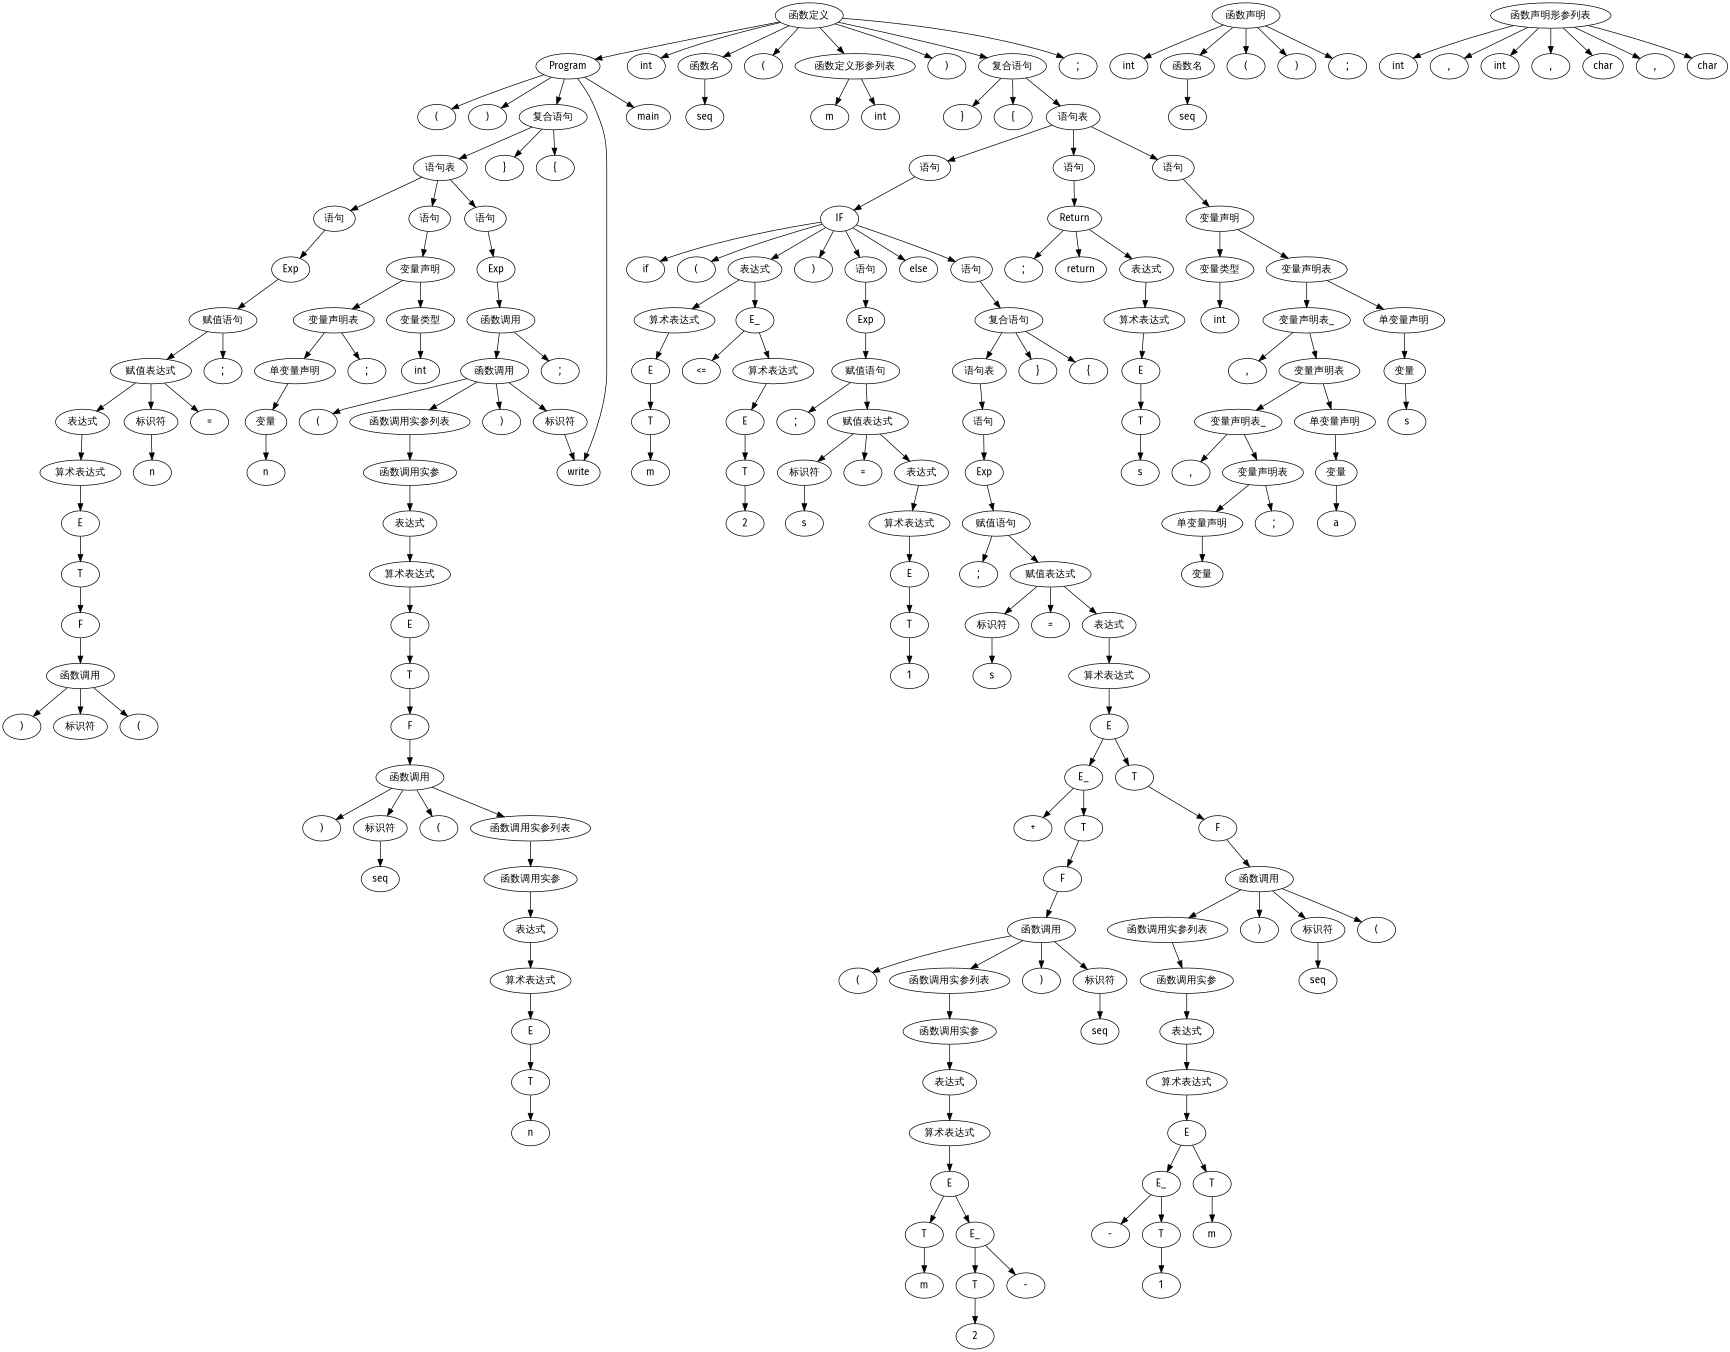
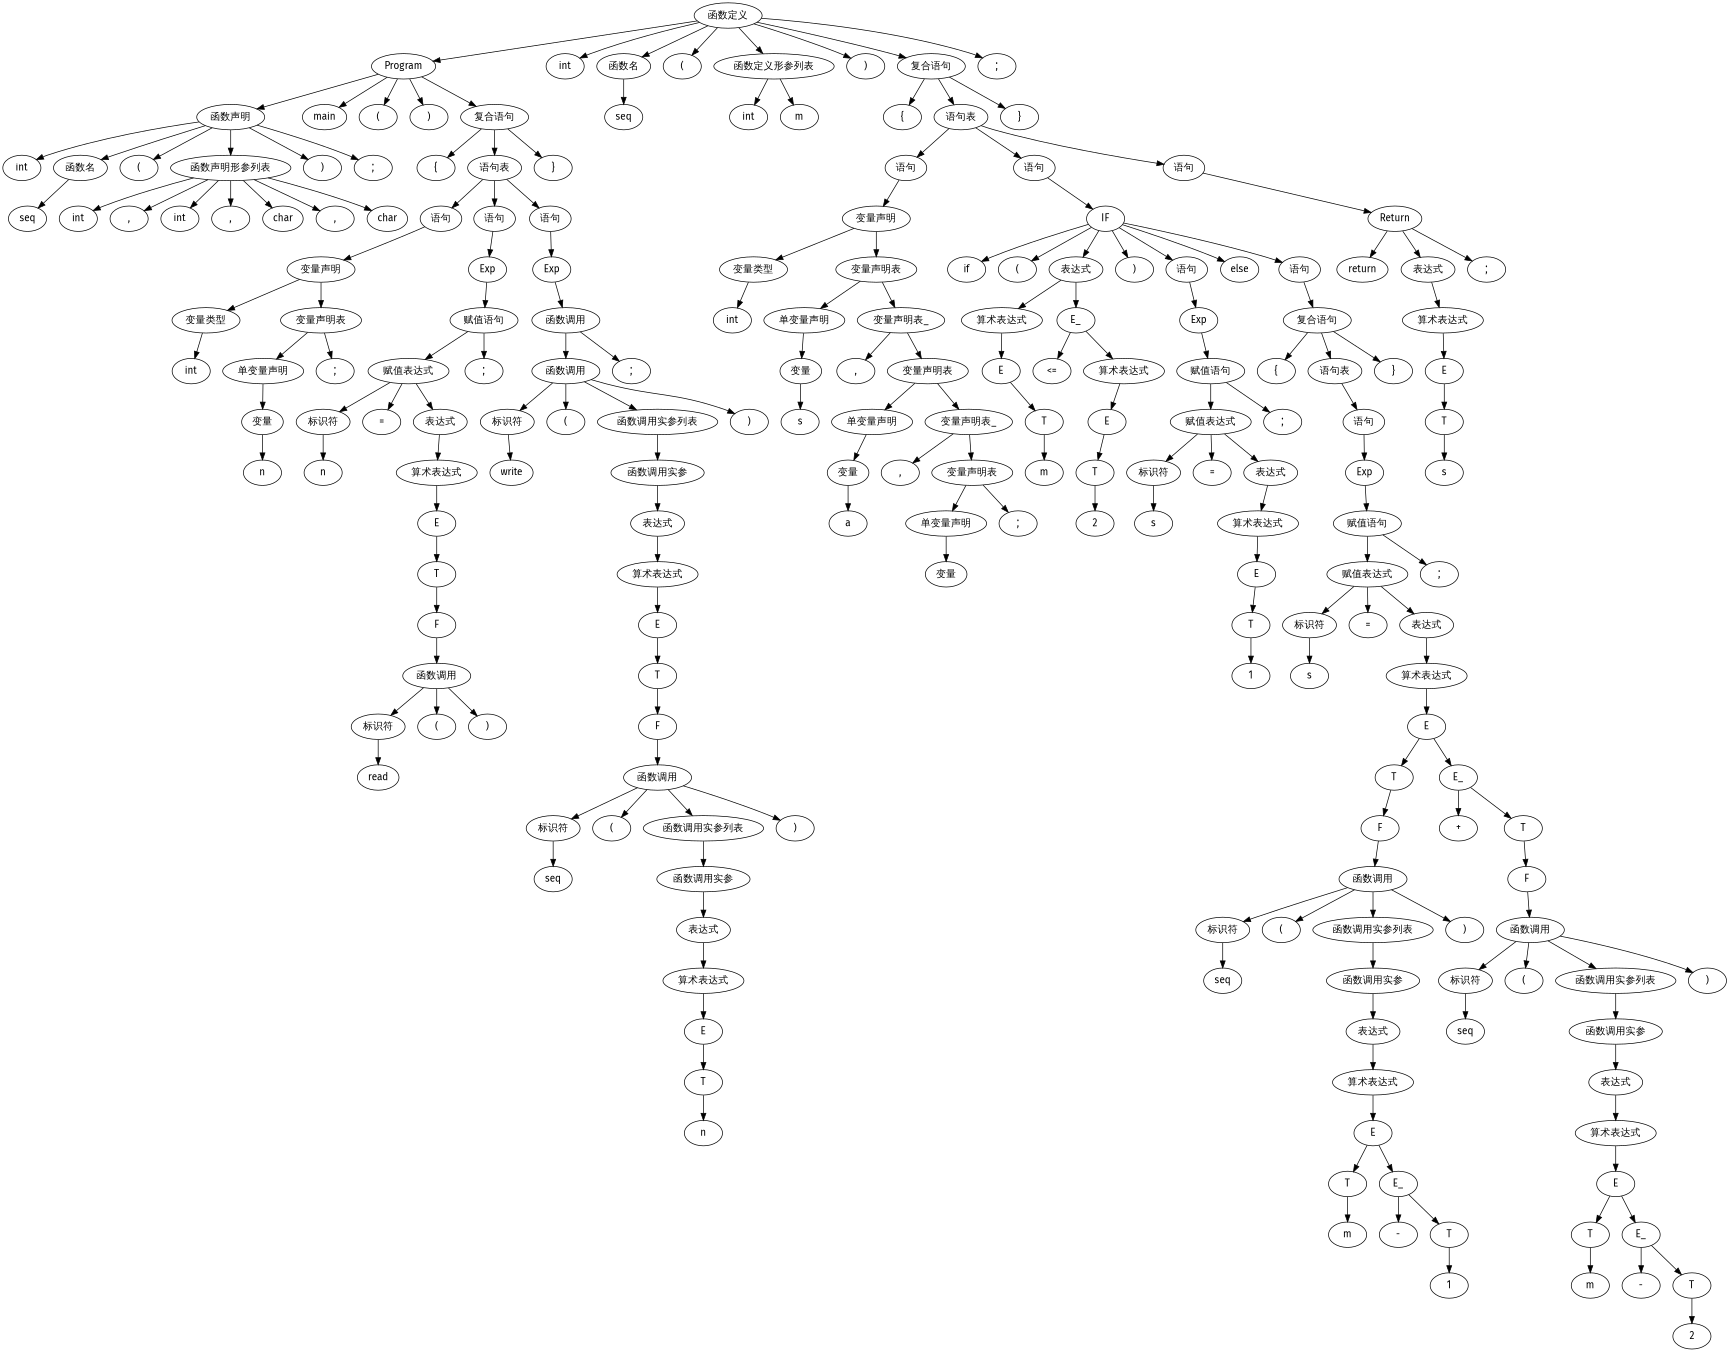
none -> (231, 139)
(607, 264) -> (321, 91)
none -> (378, 778)
